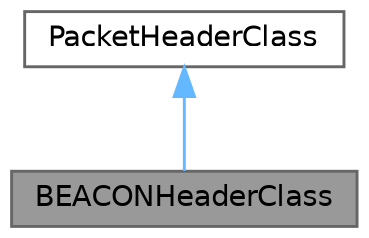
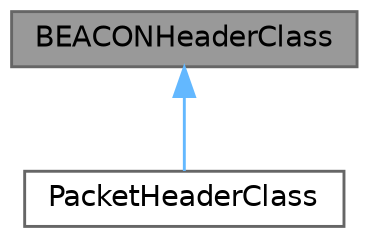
(184, 134) -> (184, 134)
